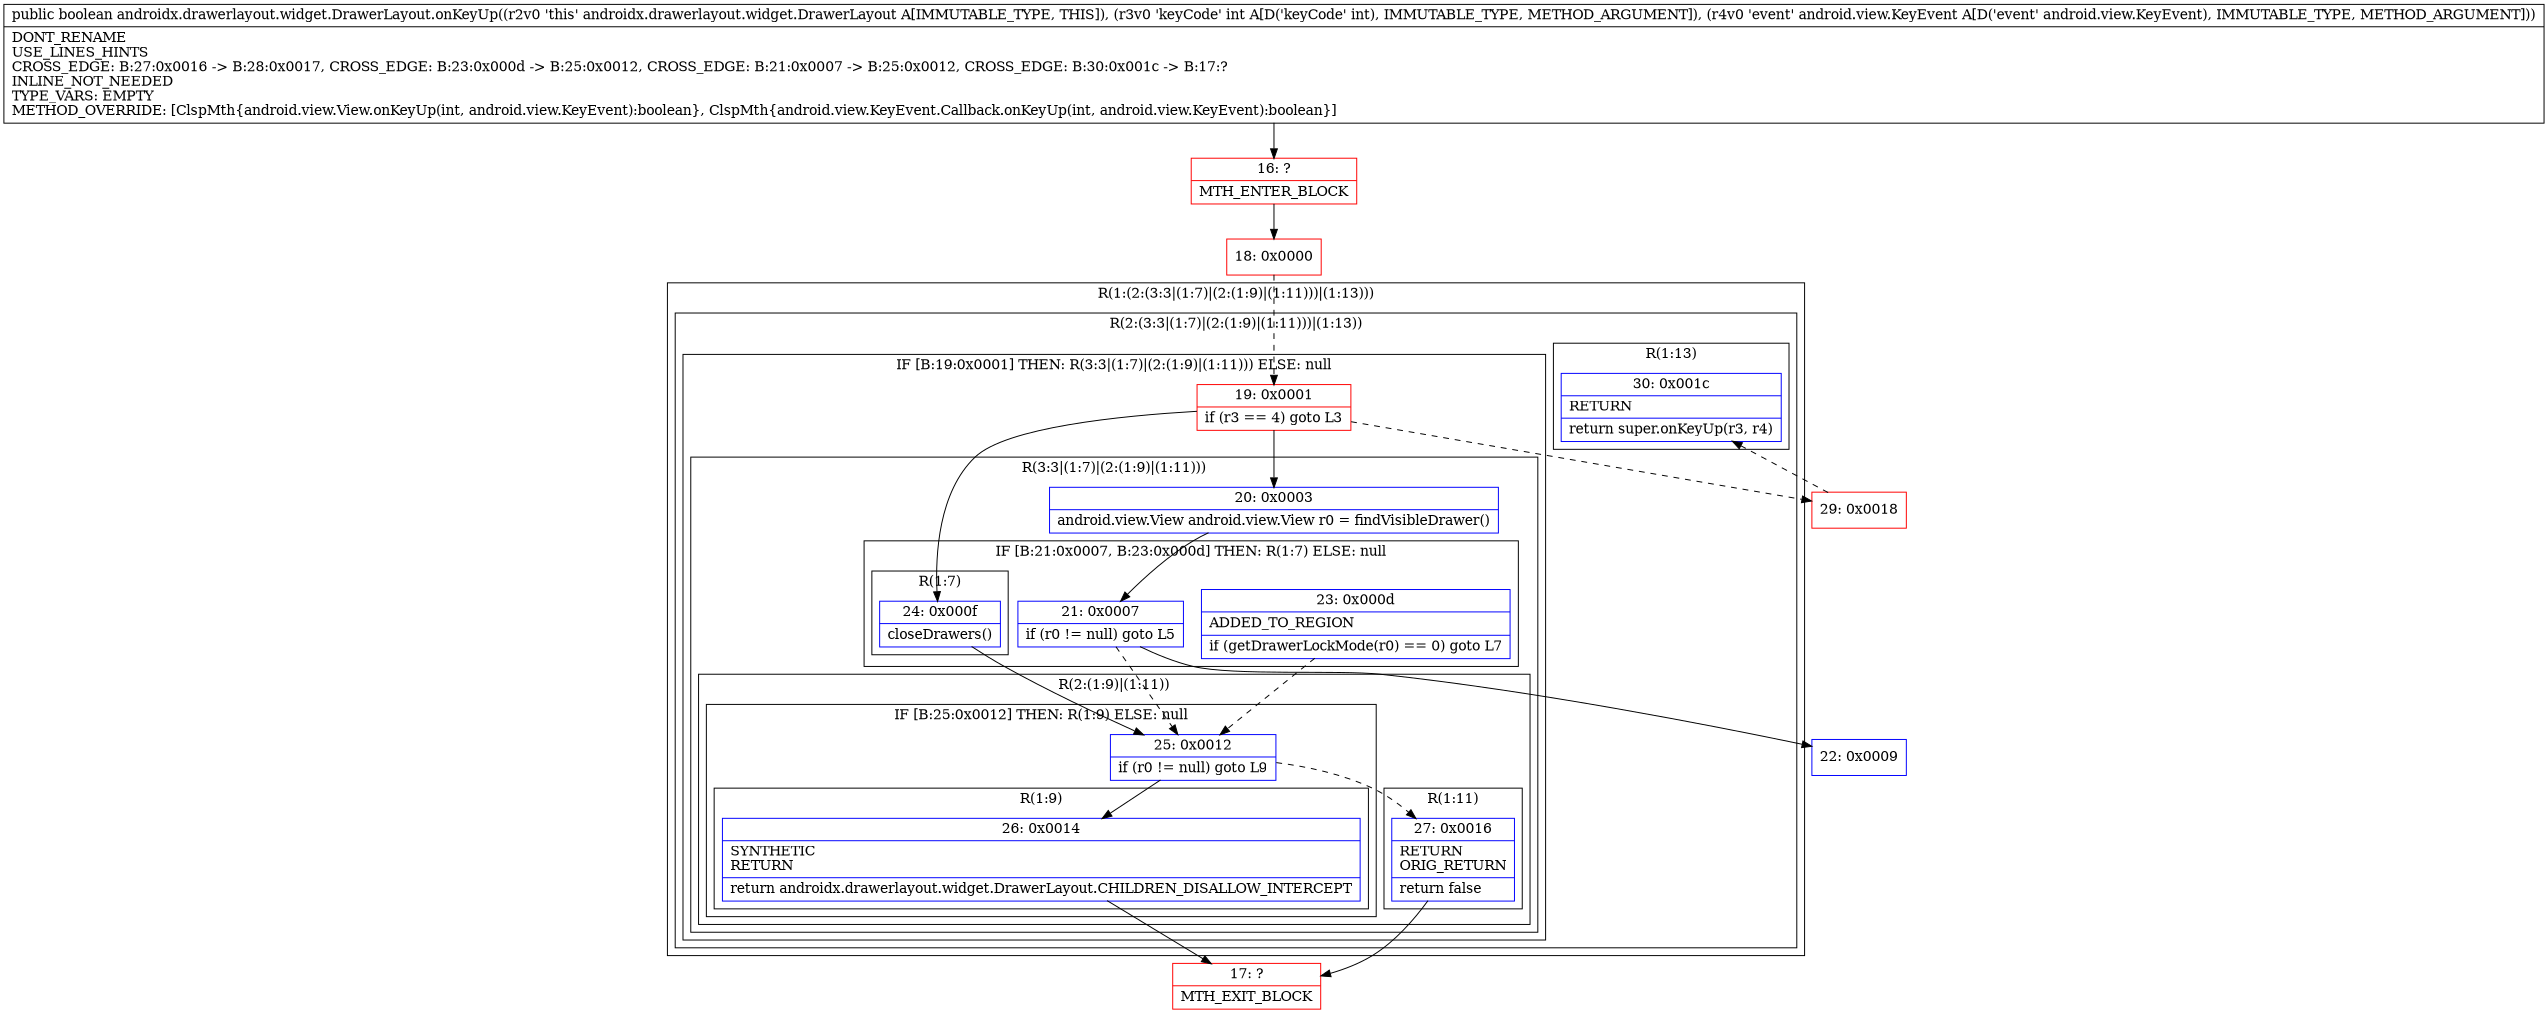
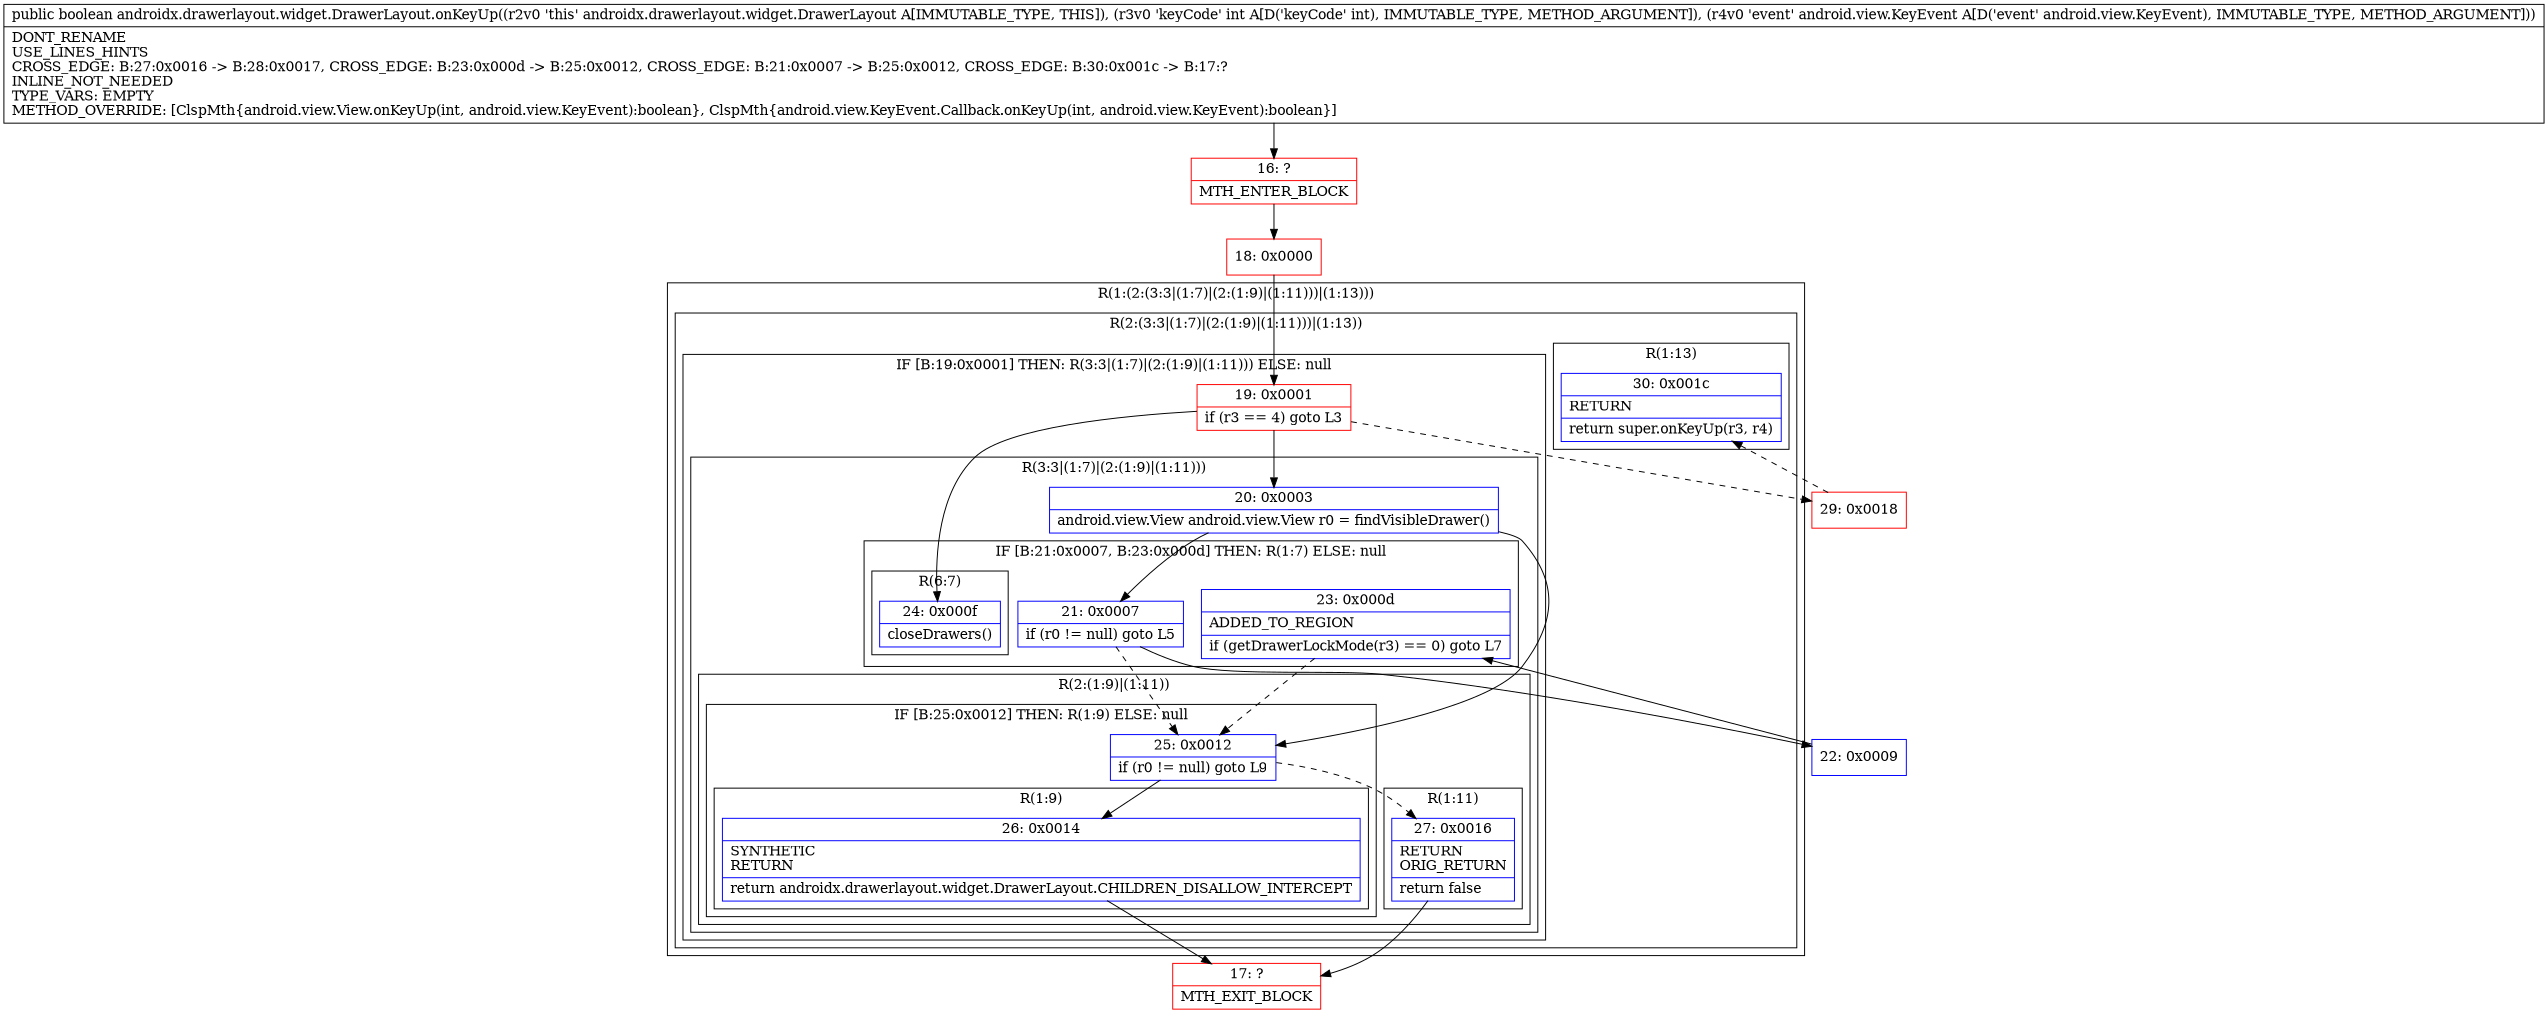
(1274, 325) -> (1274, 325)
(940, 582) -> (940, 582)
(1356, 646) -> (1356, 646)
(1052, 691) -> (1477, 696)
none -> (1652, 702)
